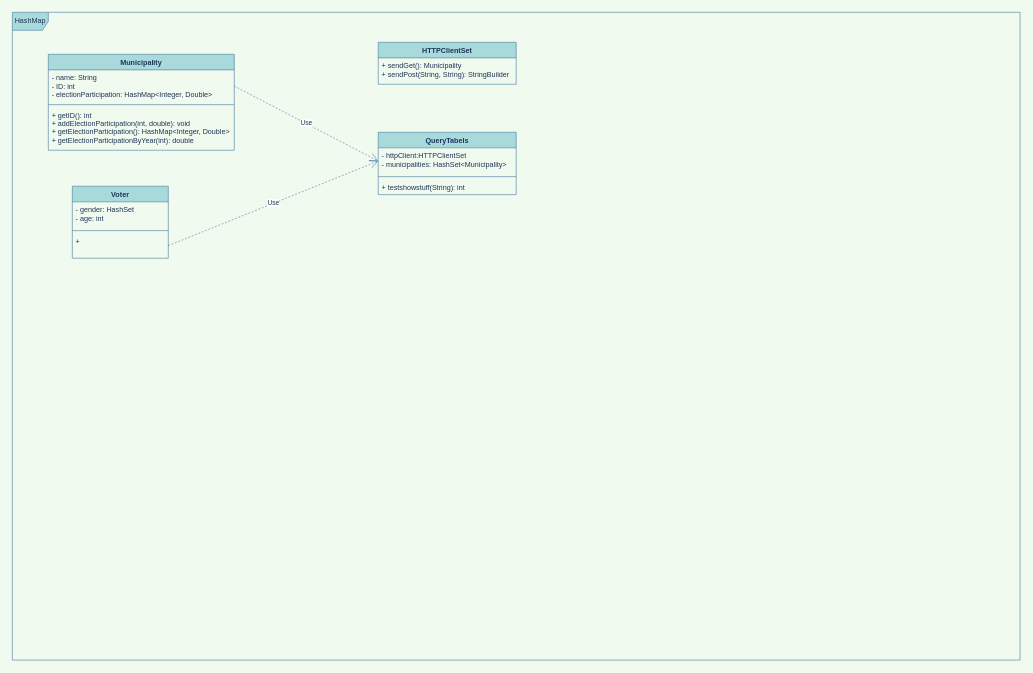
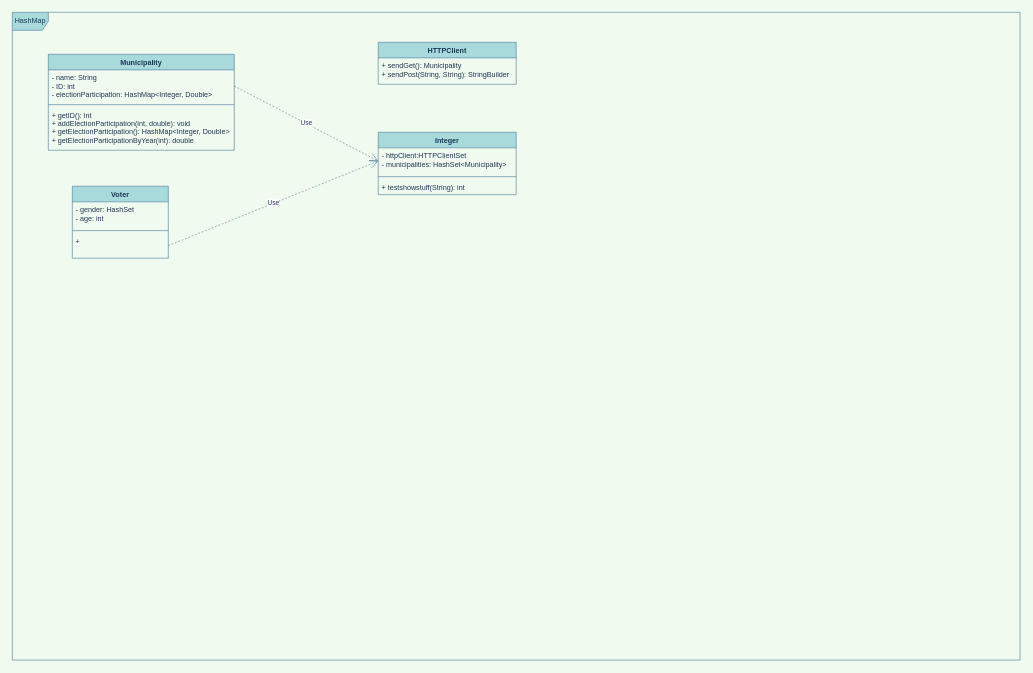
(447, 50) -> (447, 50)
(447, 140) -> (447, 140)
